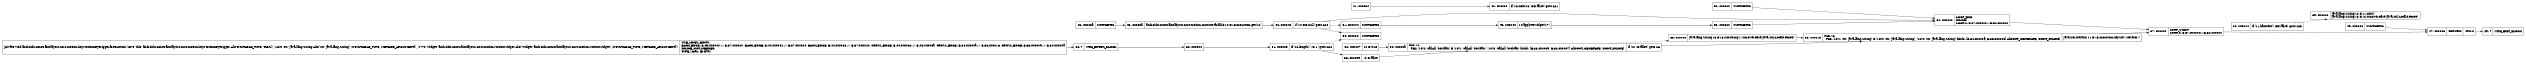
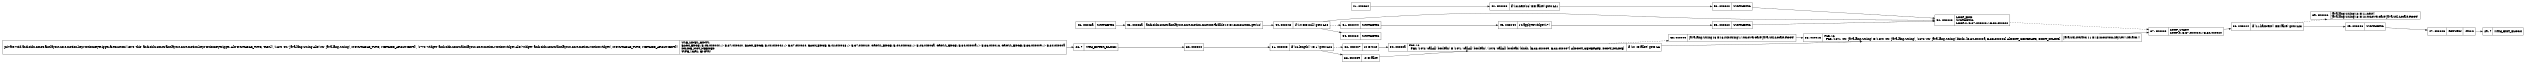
none -> (1635, 6)
(1961, 20) -> (1965, 20)
(2078, 26) -> (2078, 26)
none -> (2323, 27)
(2325, 33) -> (2226, 29)
(1330, 42) -> (1337, 47)
